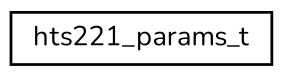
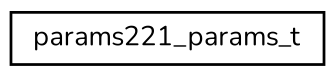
(141, 38) -> (167, 38)
